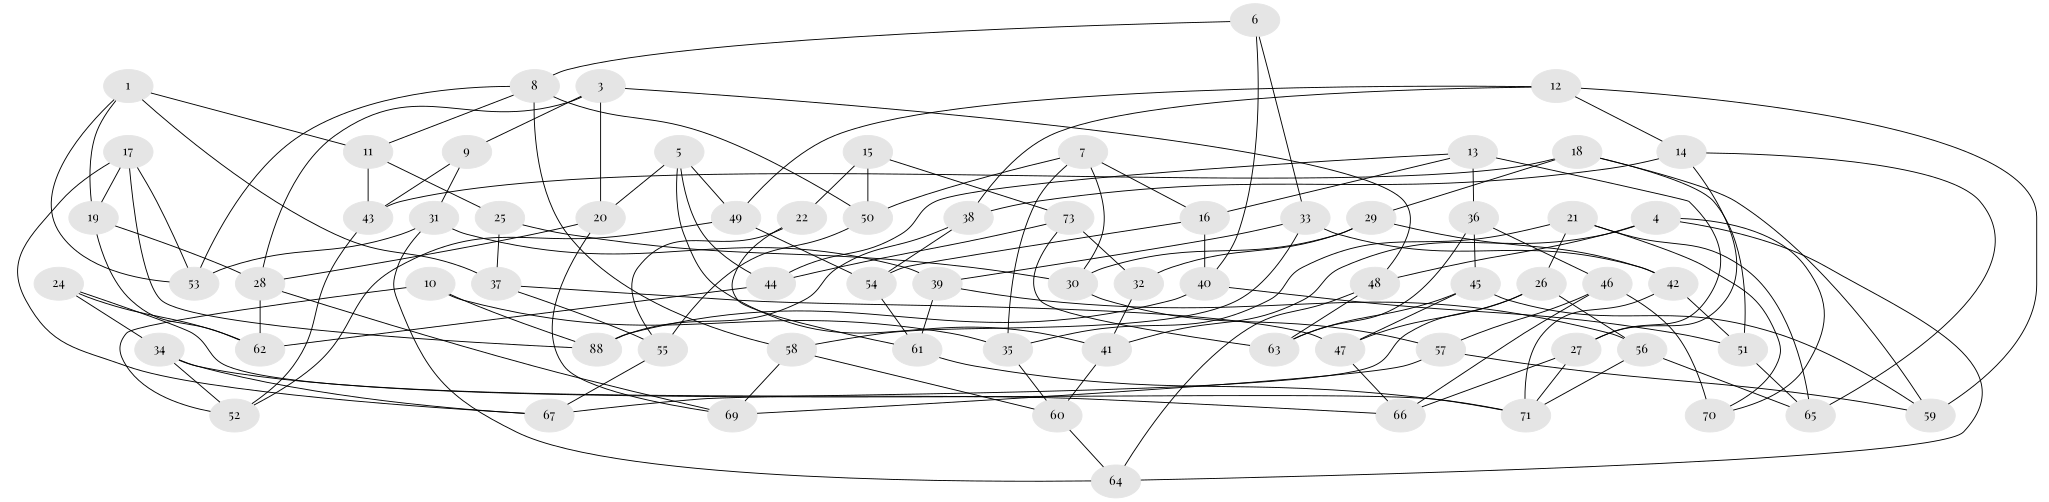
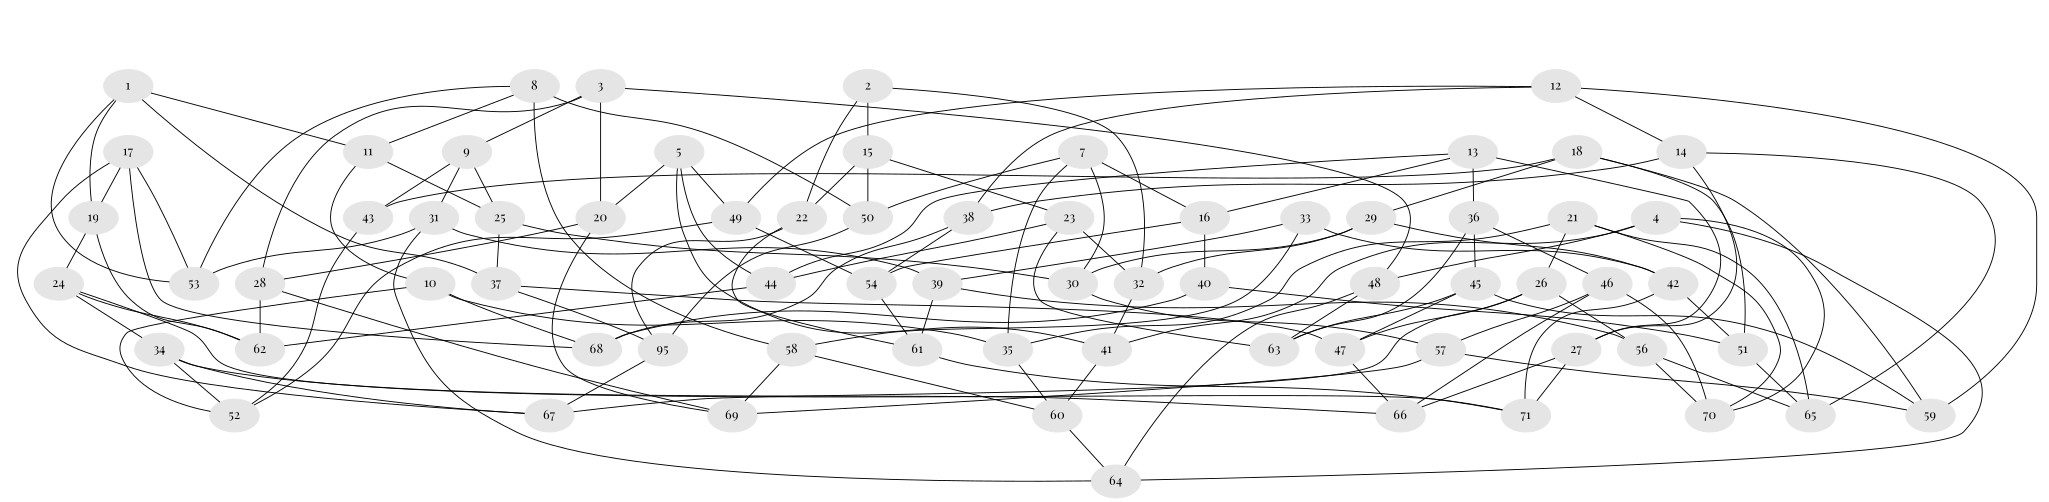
(1255, 20) -> none
none -> (868, 86)
none -> (482, 182)
(368, 185) -> (331, 224)
(1069, 218) -> (1069, 218)
(169, 245) -> (73, 256)
(597, 350) -> (597, 350)
(663, 350) -> (663, 350)
(1584, 383) -> (1680, 386)
